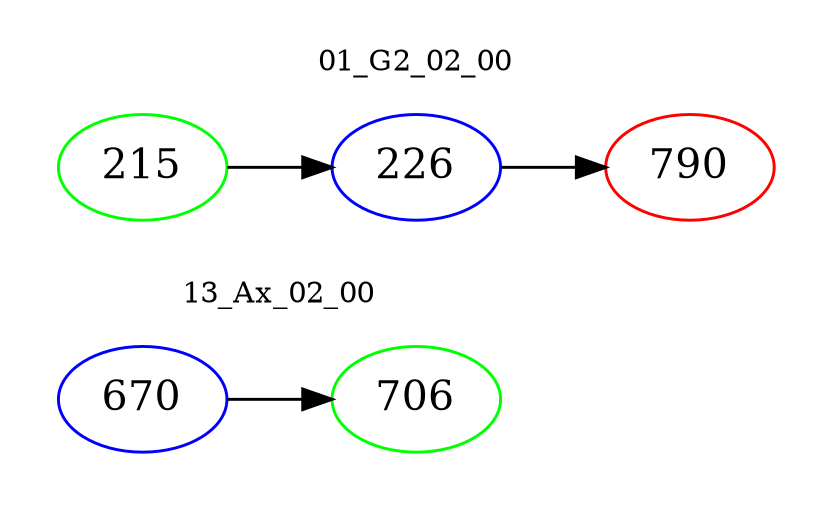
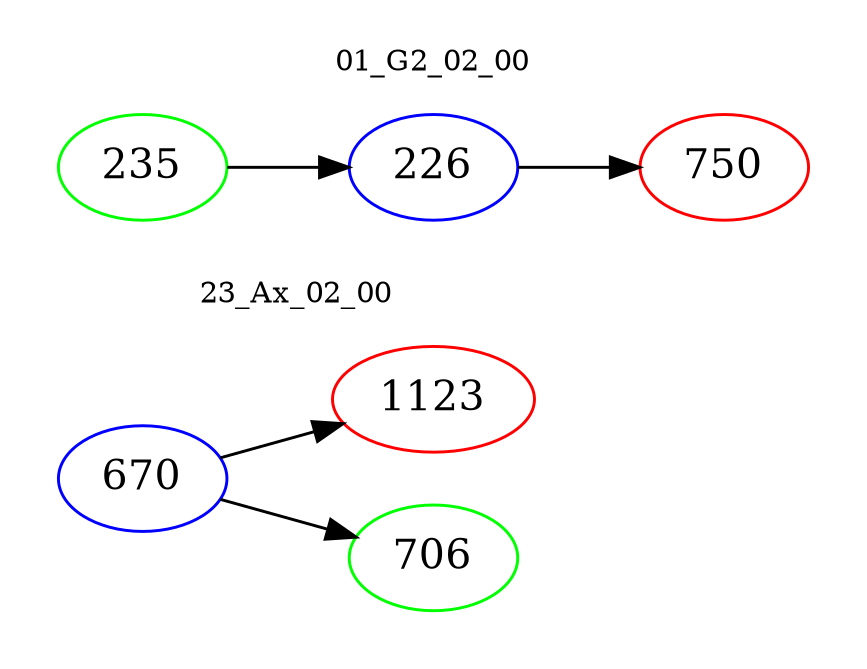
(143, 167) -> (143, 167)
(690, 167) -> (724, 167)
(280, 295) -> (297, 295)
none -> (433, 399)
